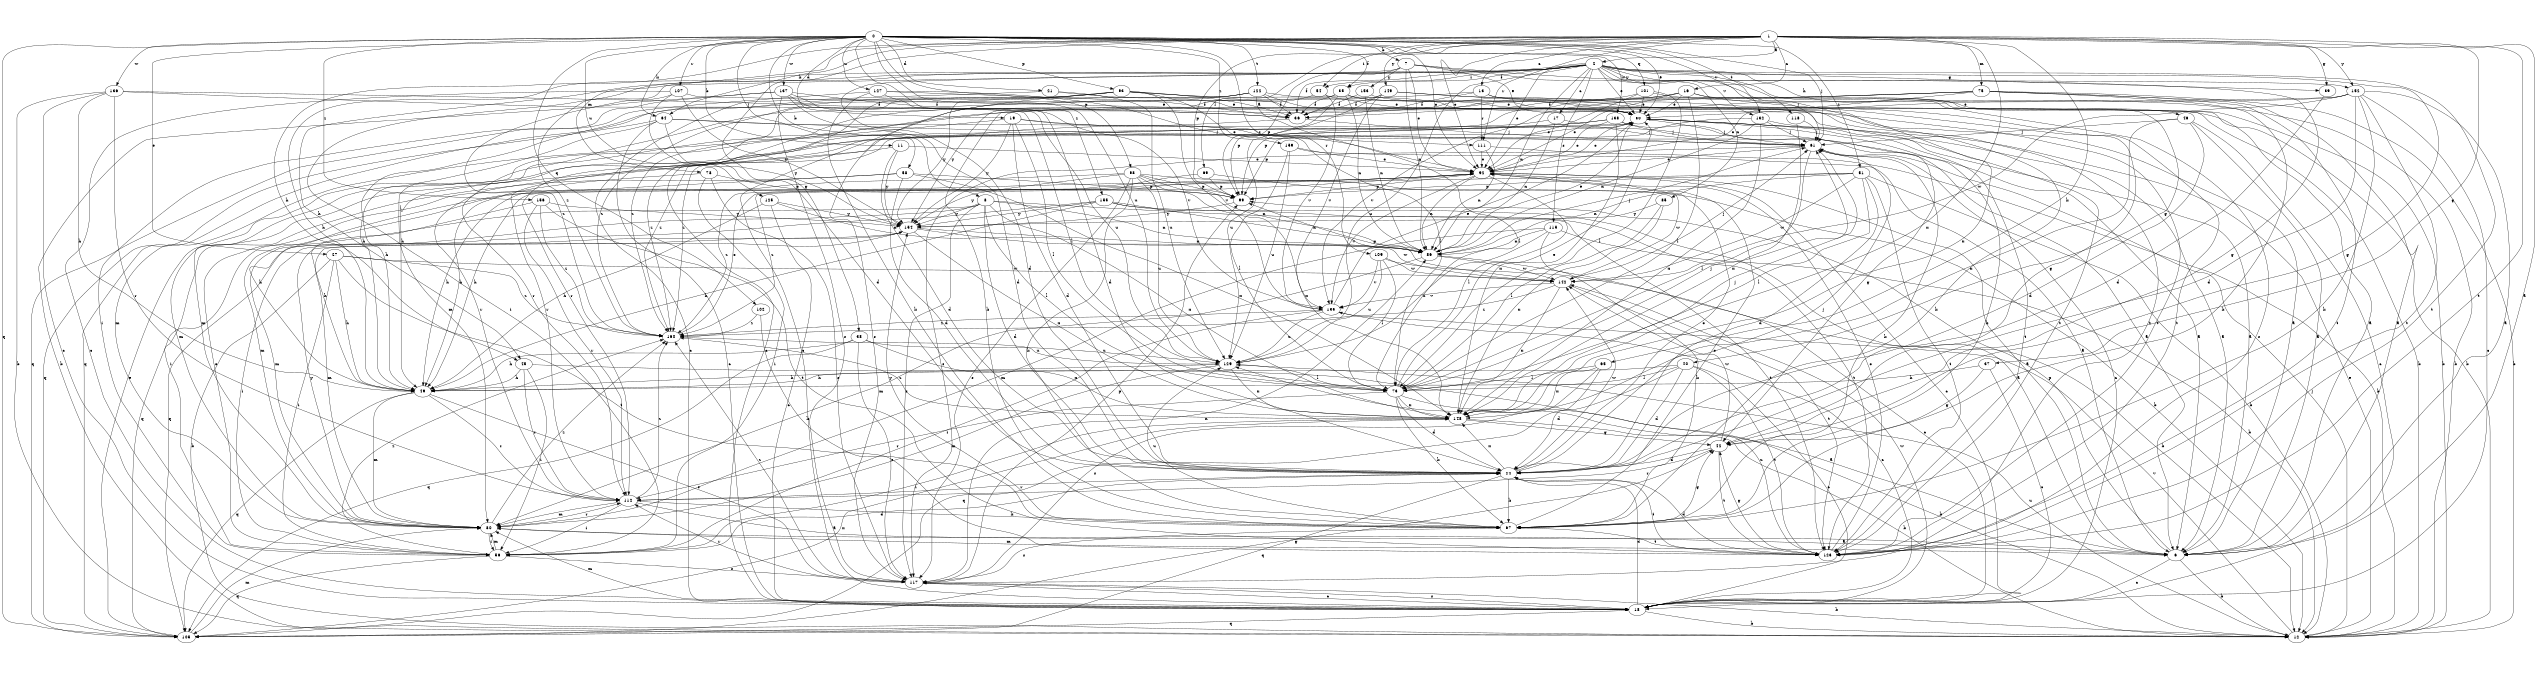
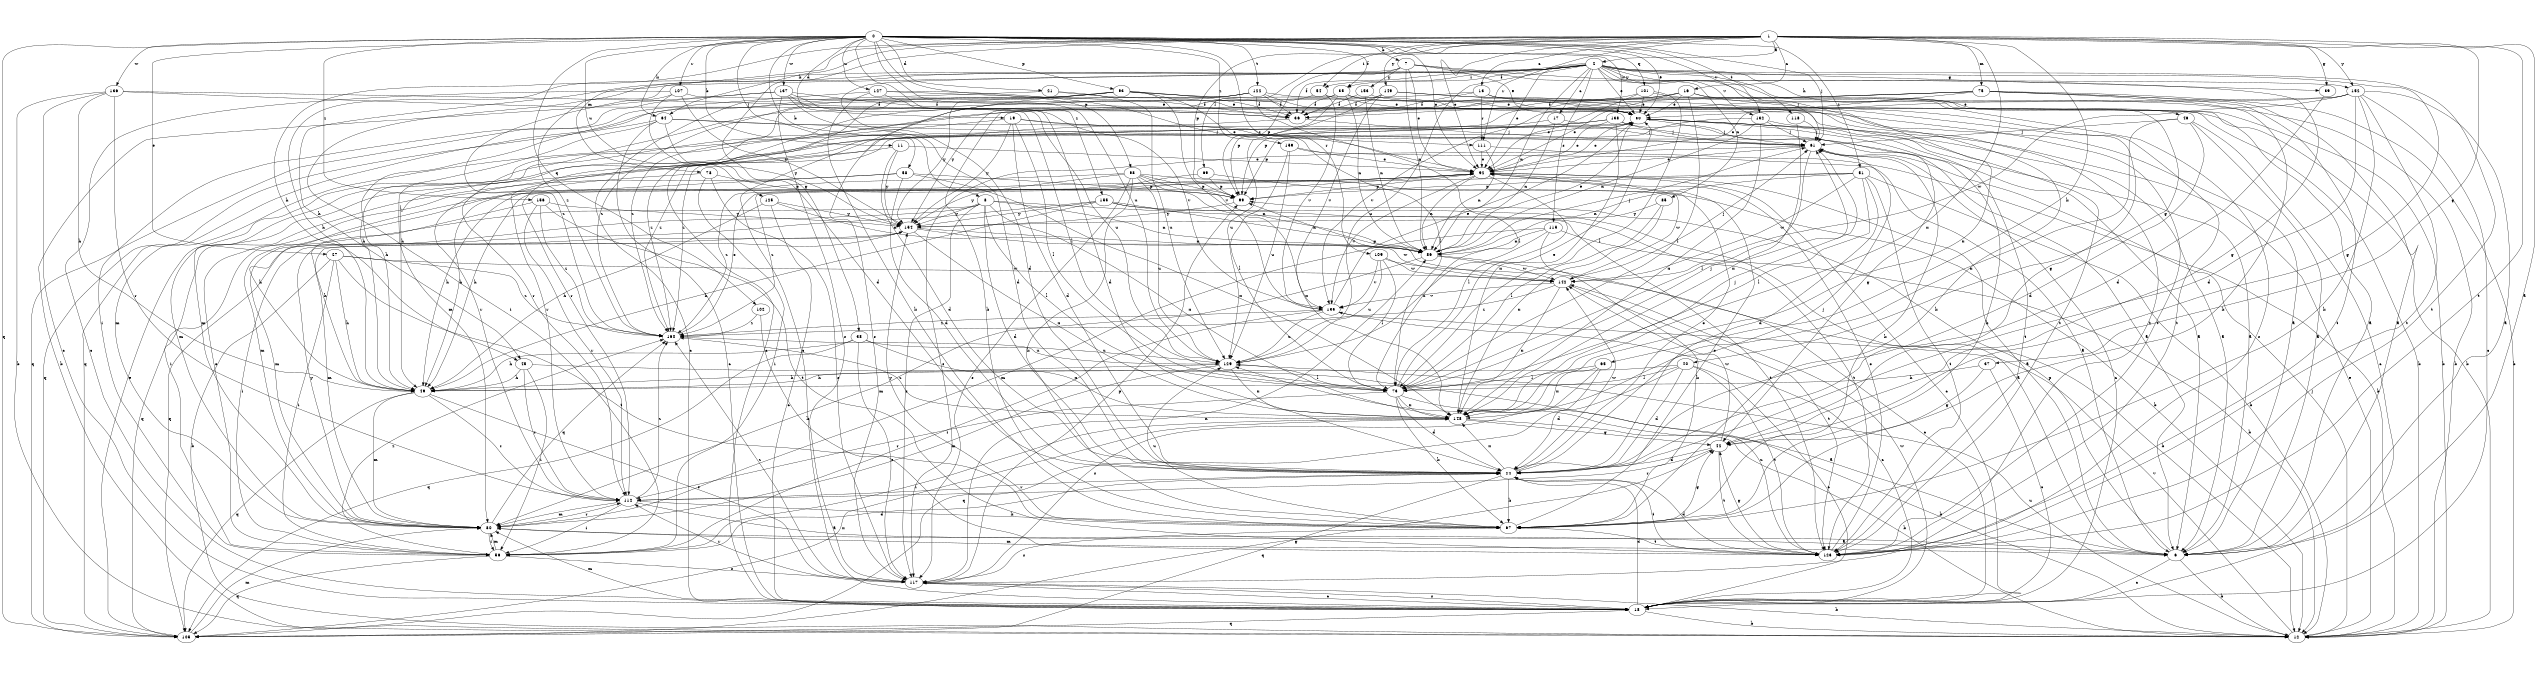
(1259, 105) -> (1259, 105)
(564, 432) -> (564, 432)
